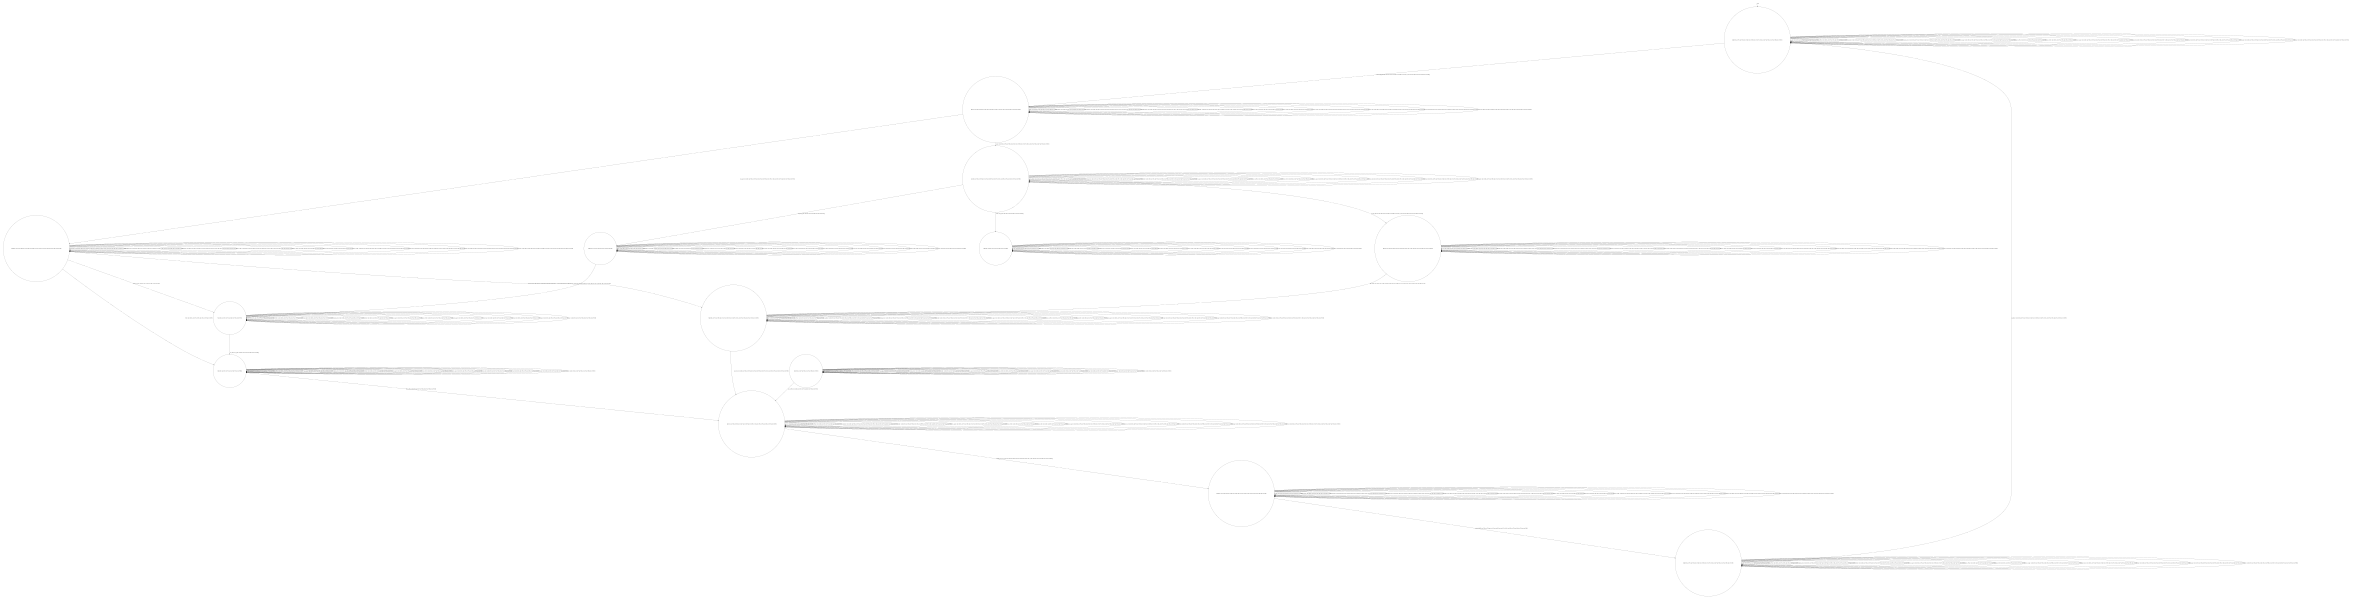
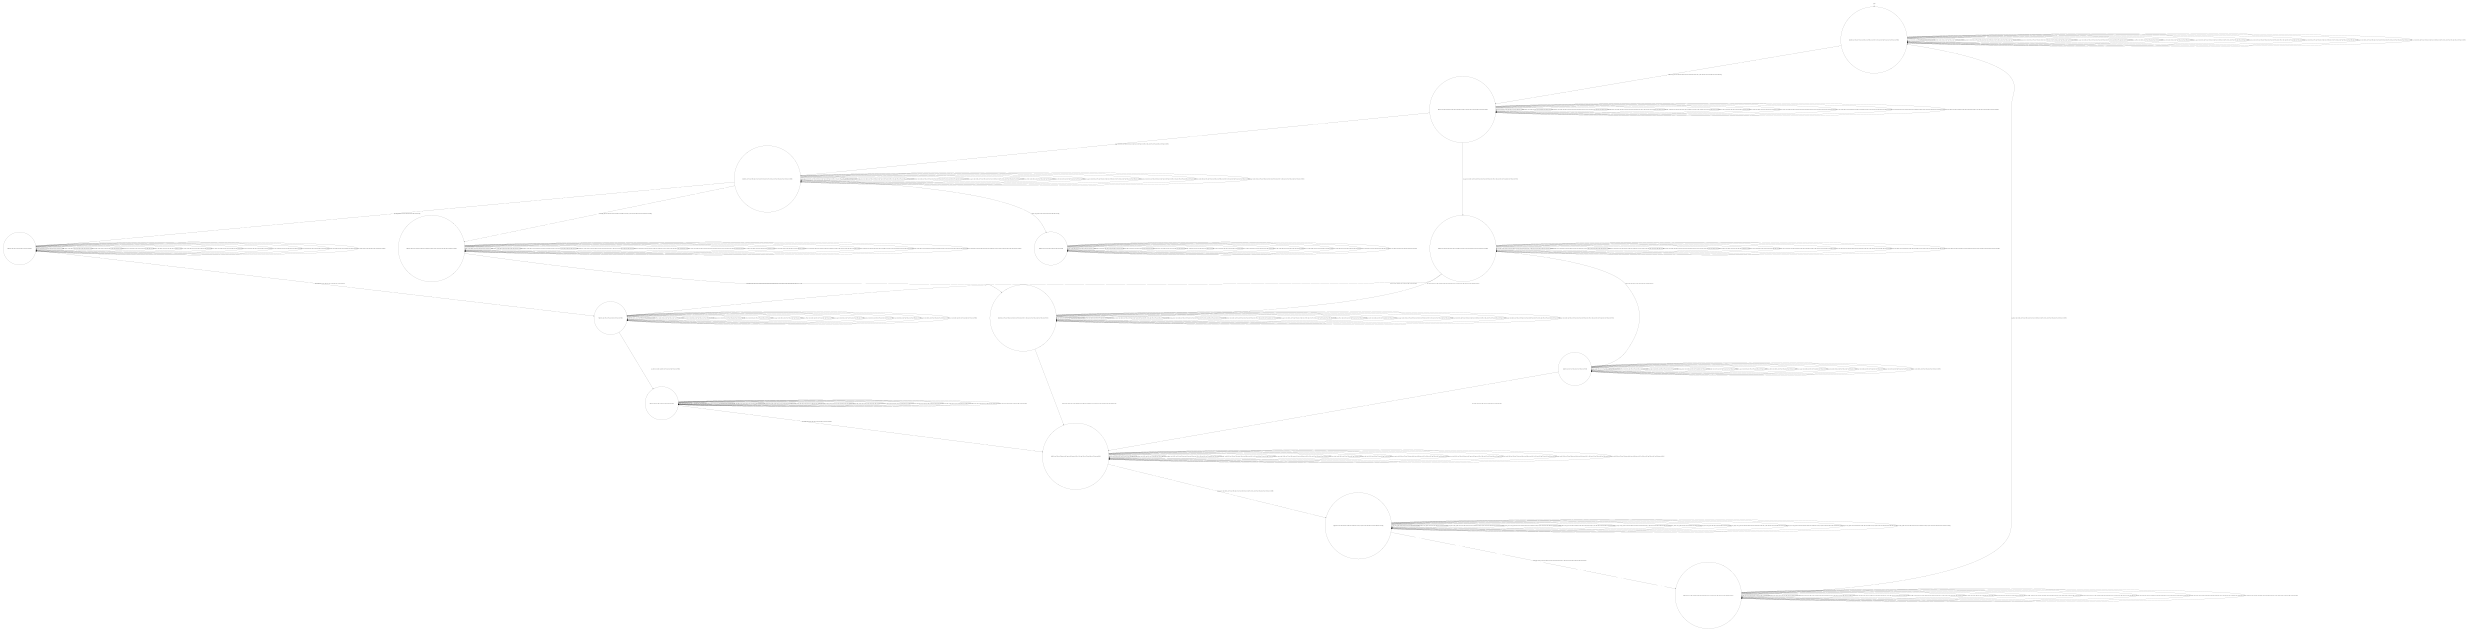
(230, 344) -> (636, 360)
